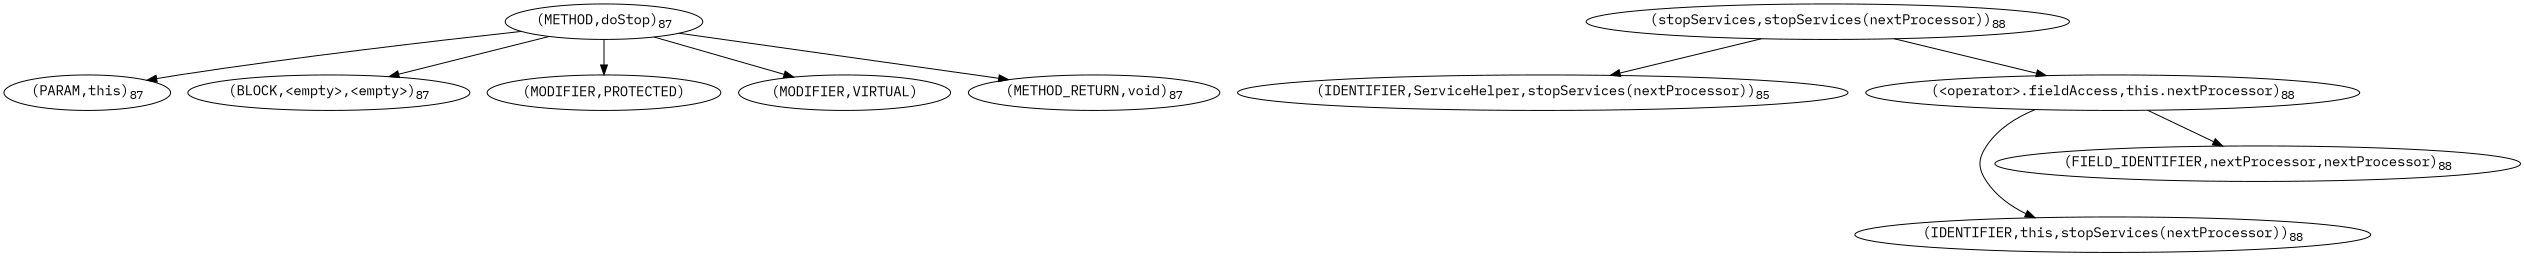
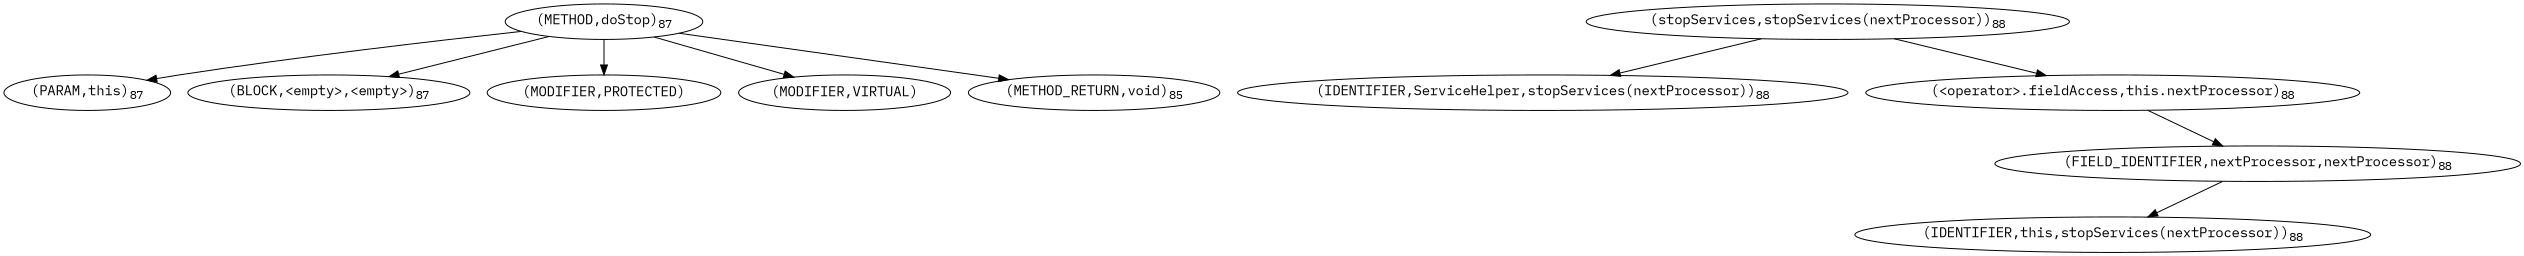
(1176, 91) -> (1176, 91)
(1763, 91) -> (1763, 91)
(1981, 159) -> (2190, 197)
